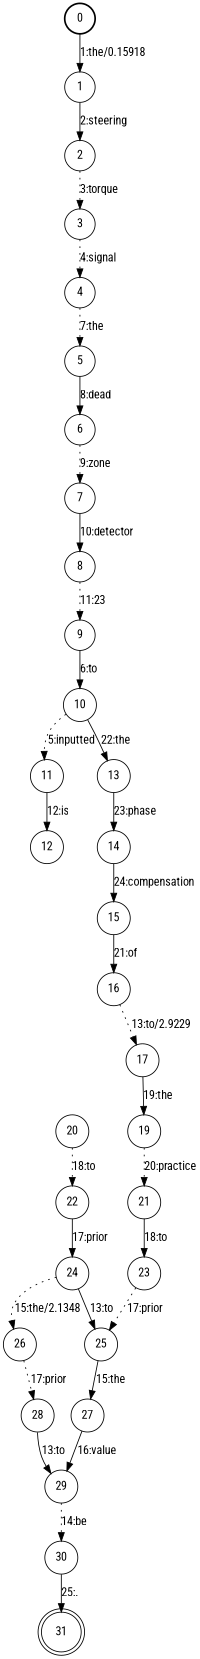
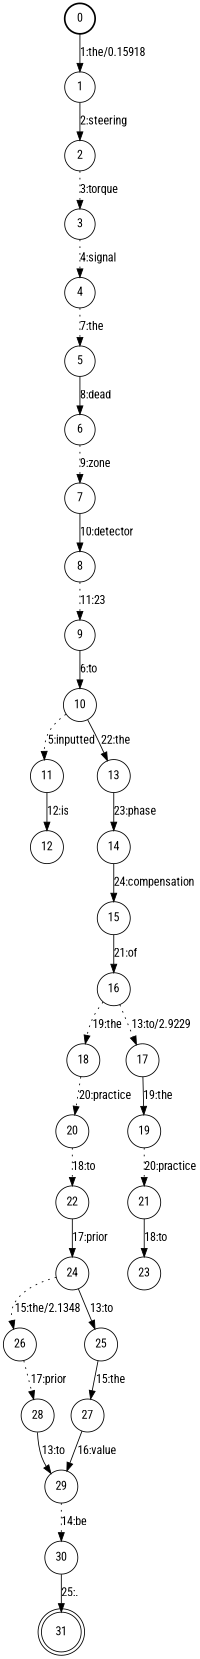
none -> (83, 1060)
(125, 1305) -> none
